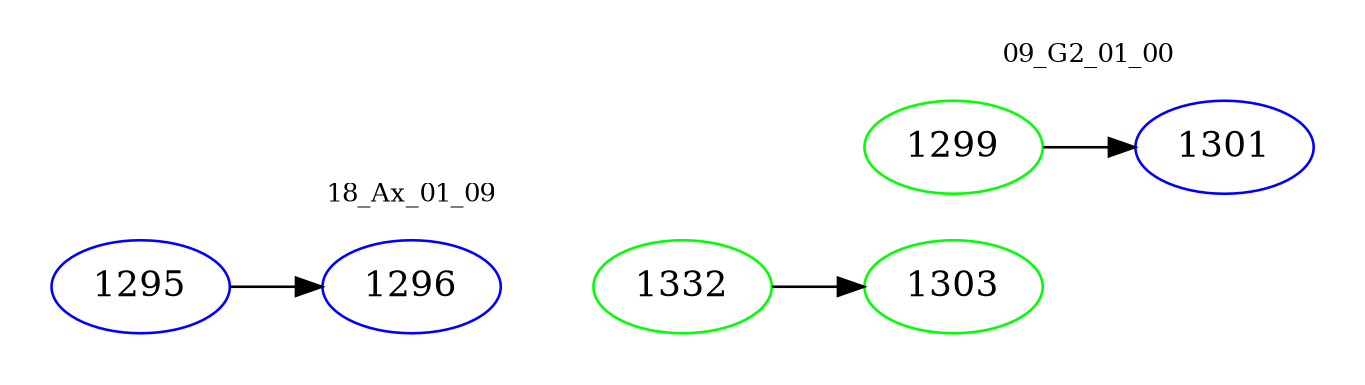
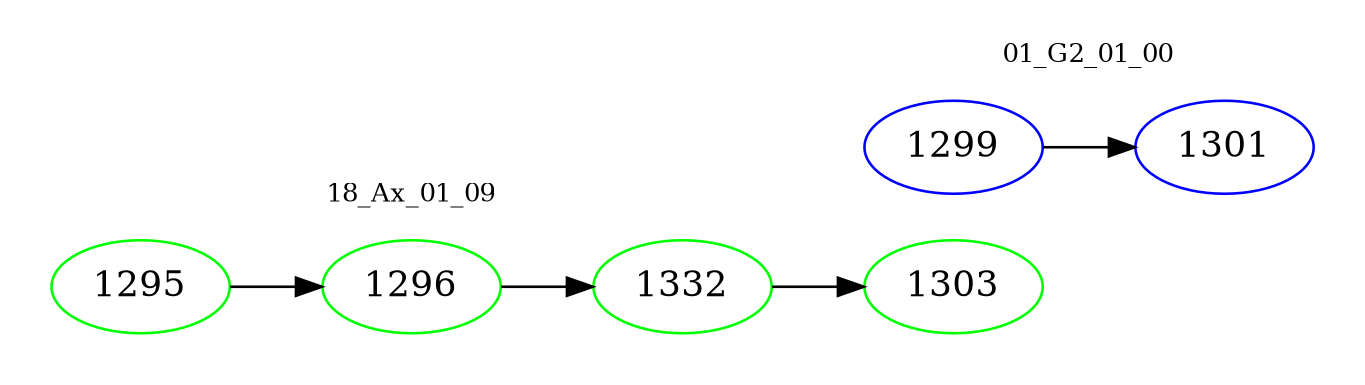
(1089, 56) -> (1089, 56)
(954, 147) -> (954, 147)
(141, 287) -> (141, 287)
(412, 287) -> (412, 287)
none -> (534, 287)
